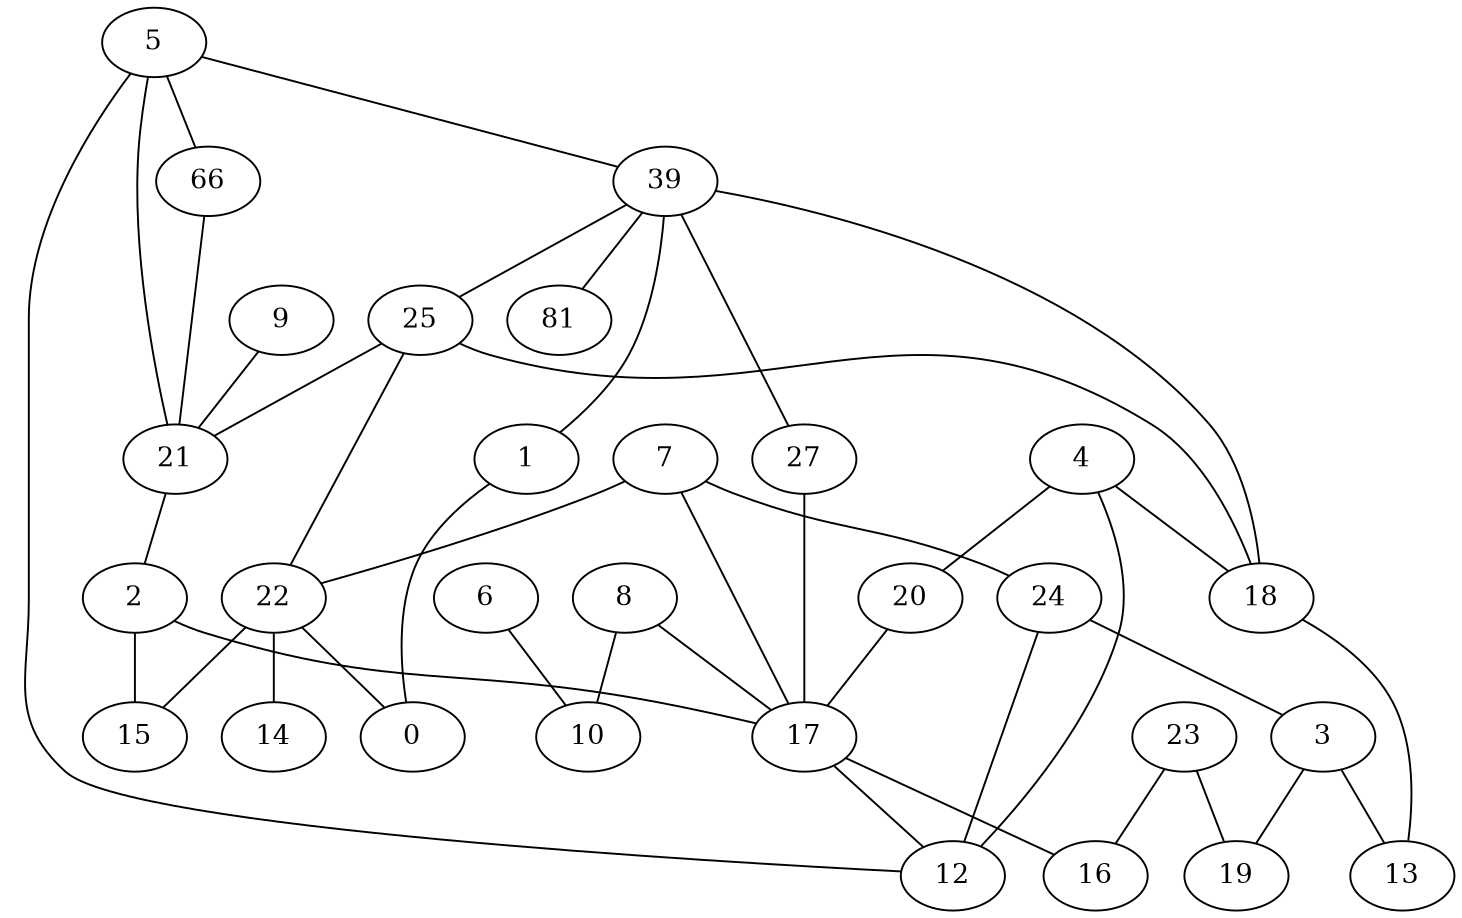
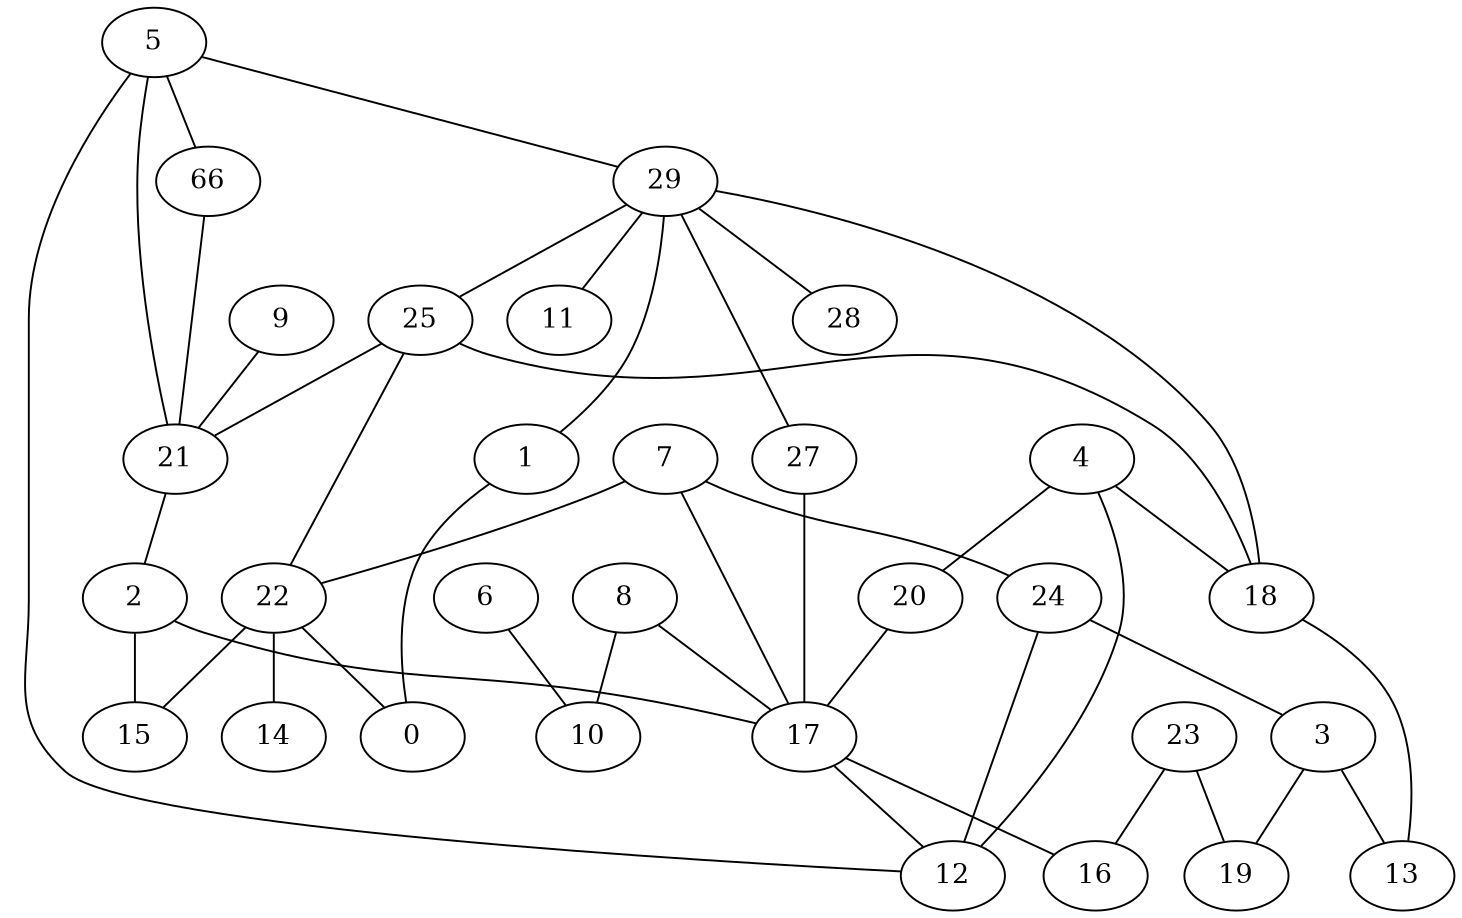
(665, 181) -> (665, 181)
(559, 320) -> (559, 320)
none -> (845, 320)
